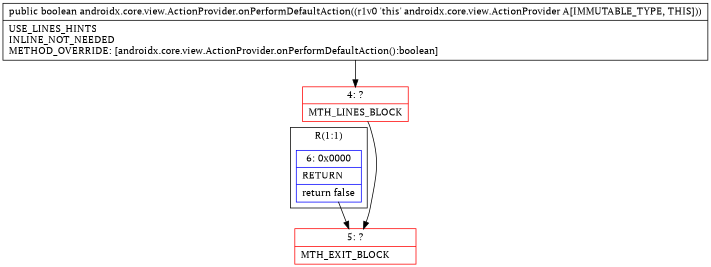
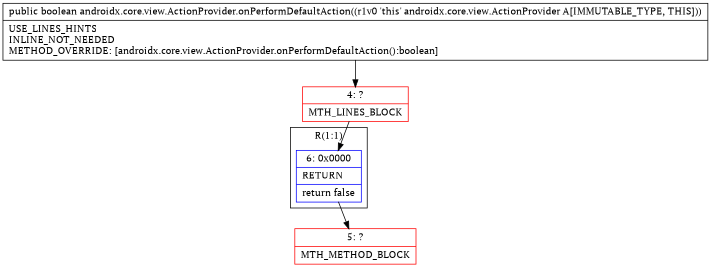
(376, 172) -> (345, 132)
(345, 255) -> (355, 255)
